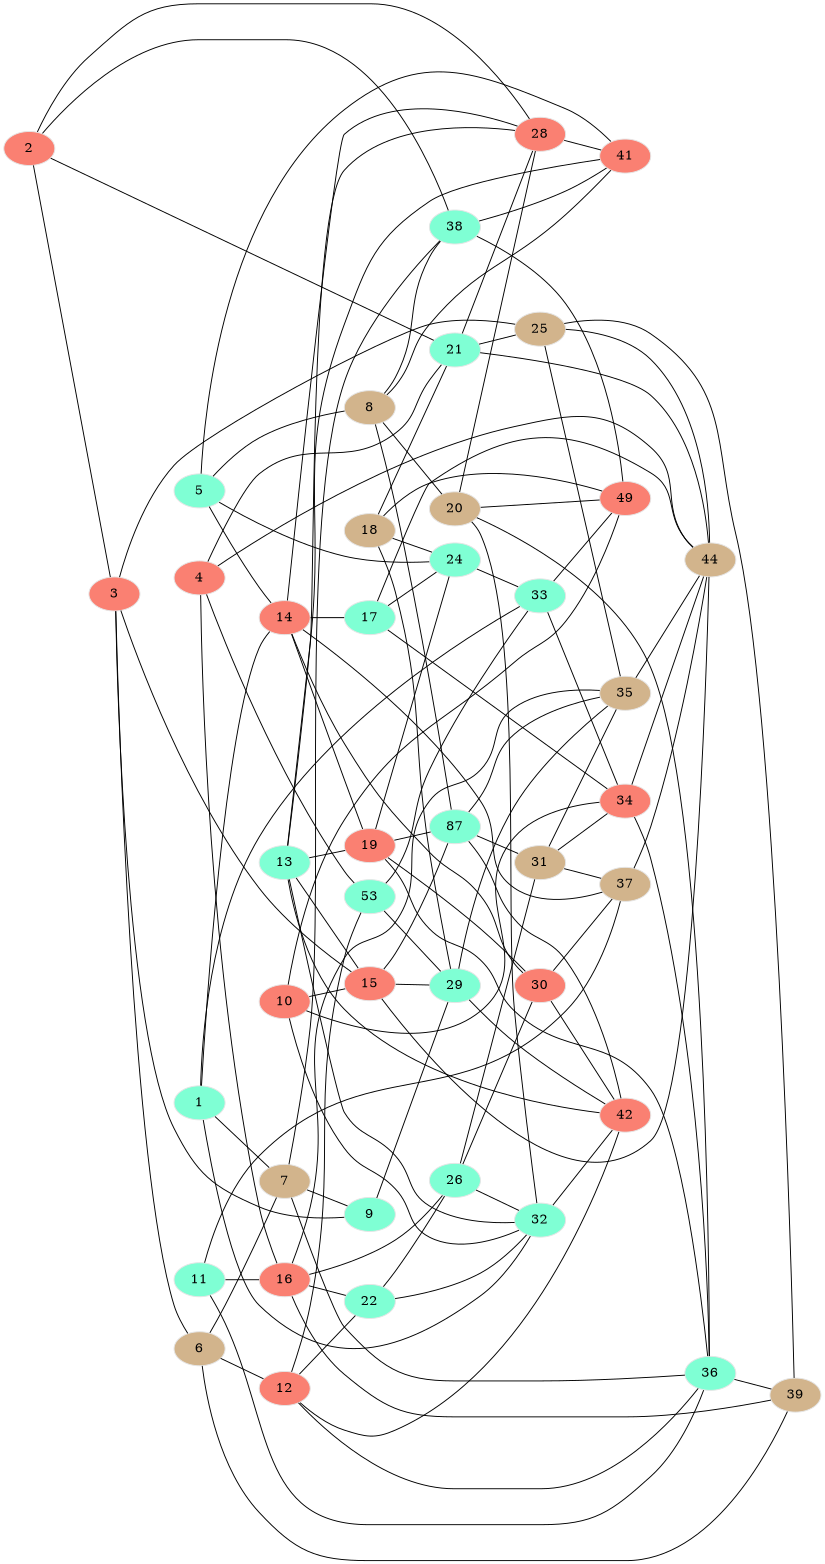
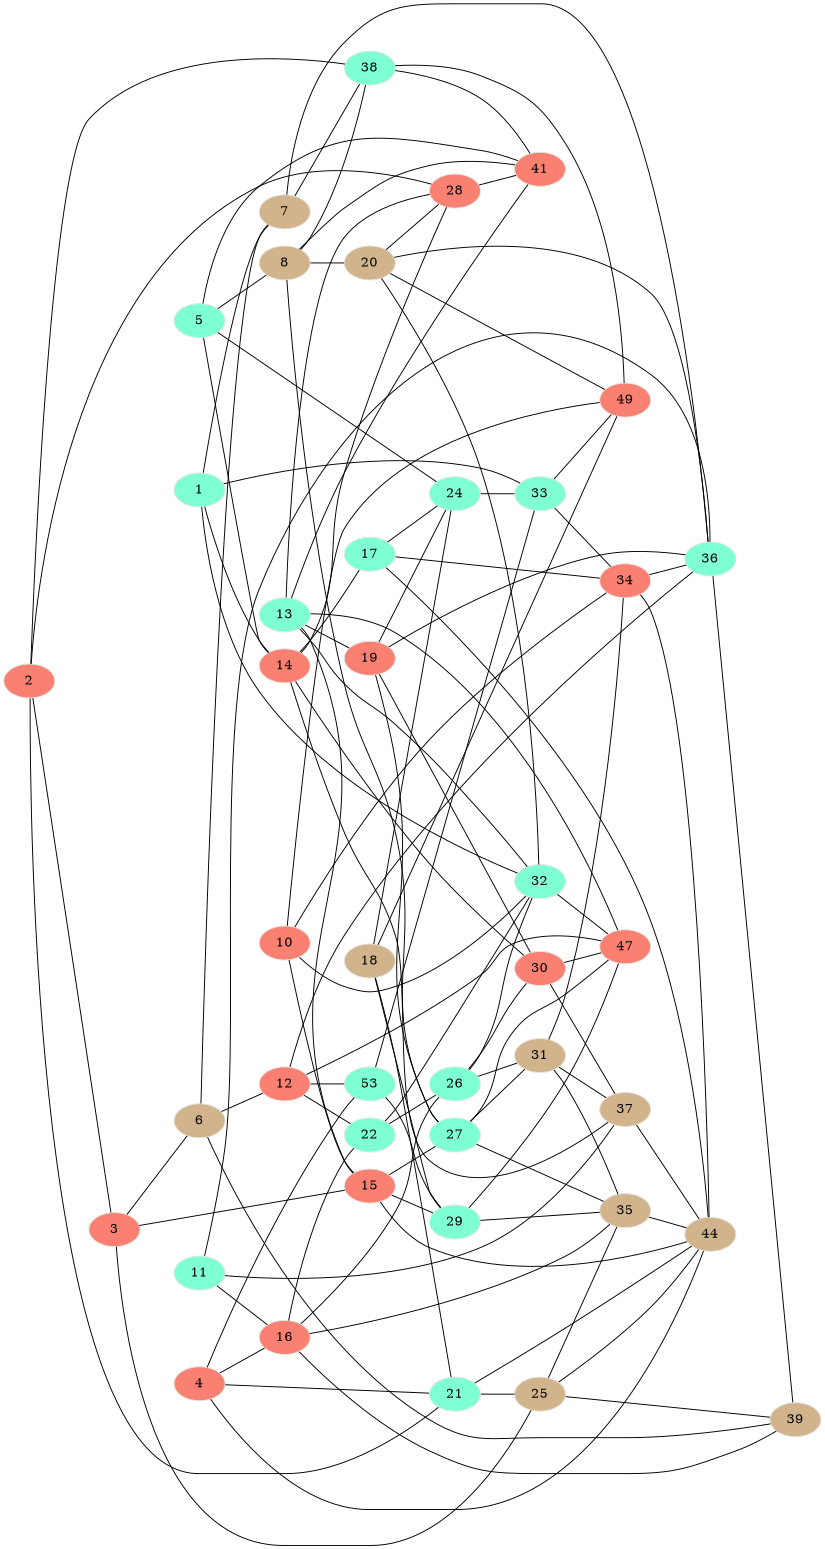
(499, 238) -> none
(327, 732) -> none
(455, 827) -> (455, 1135)
(625, 1115) -> (625, 947)
(370, 1214) -> none
